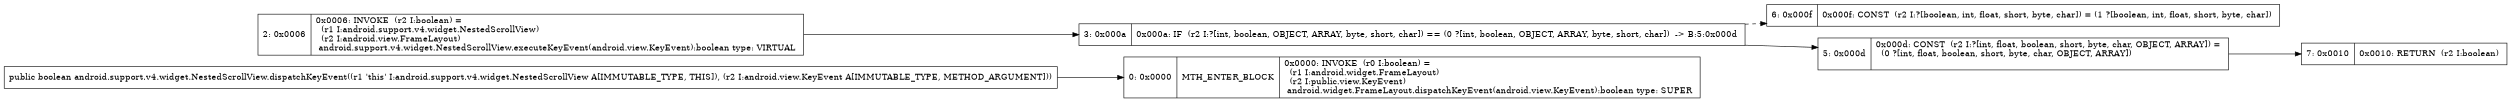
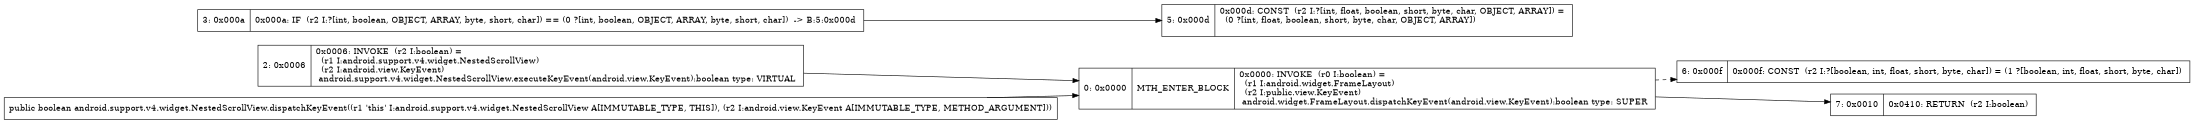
(1753, 24) -> (1663, 80)
(938, 35) -> (938, 77)
(388, 39) -> (380, 70)
(2262, 54) -> (1740, 99)
(2431, 54) -> (1960, 105)
